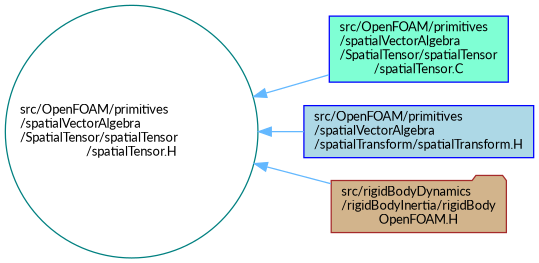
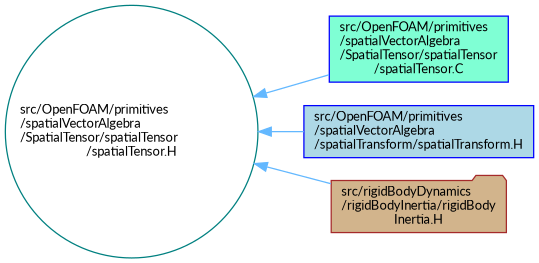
(419, 207) -> (419, 207)
